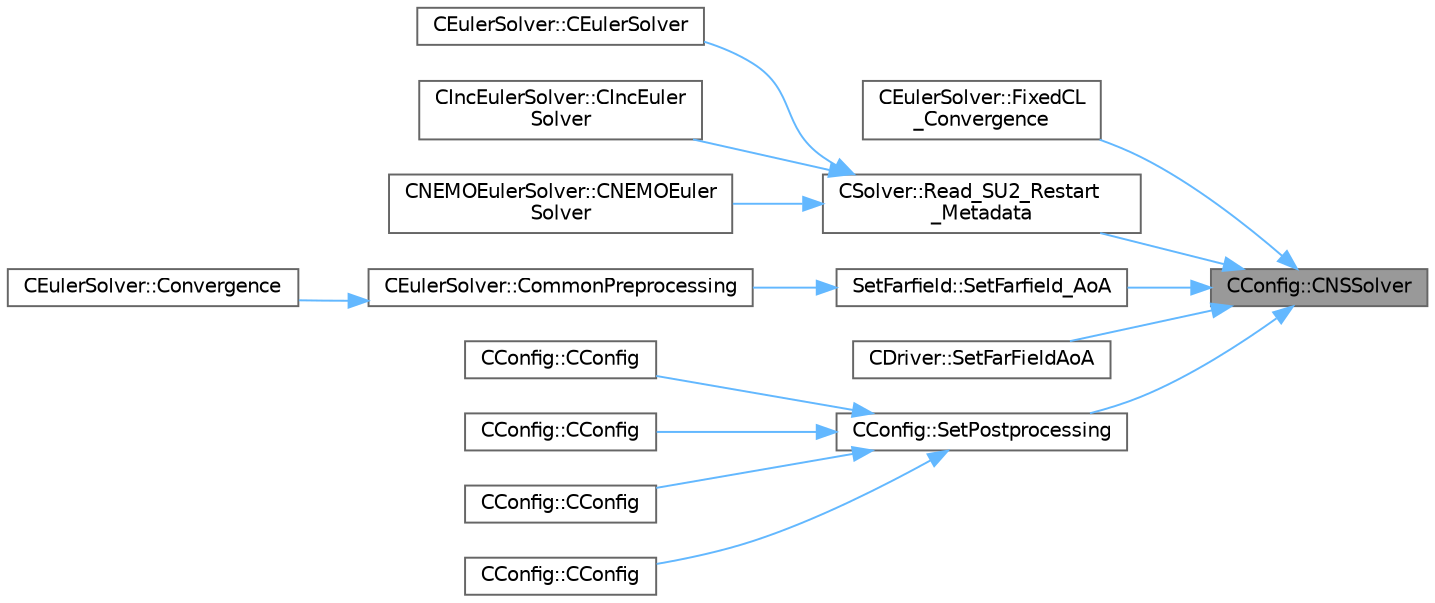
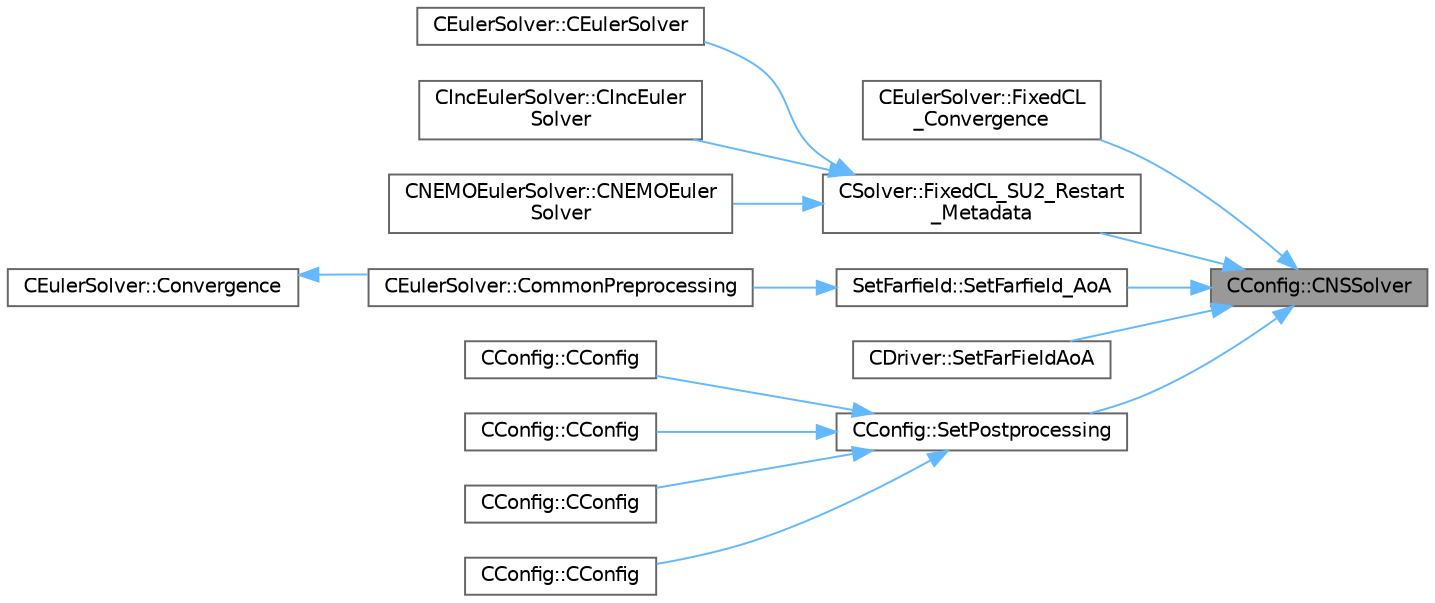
(982, 204) -> (982, 204)
(324, 301) -> (343, 274)
